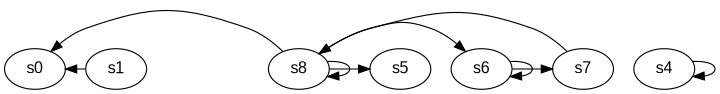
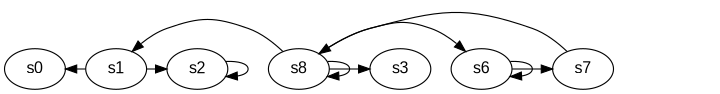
(173, 11) -> (213, 20)
none -> (197, 69)
(400, 69) -> (400, 69)
(664, 69) -> none
